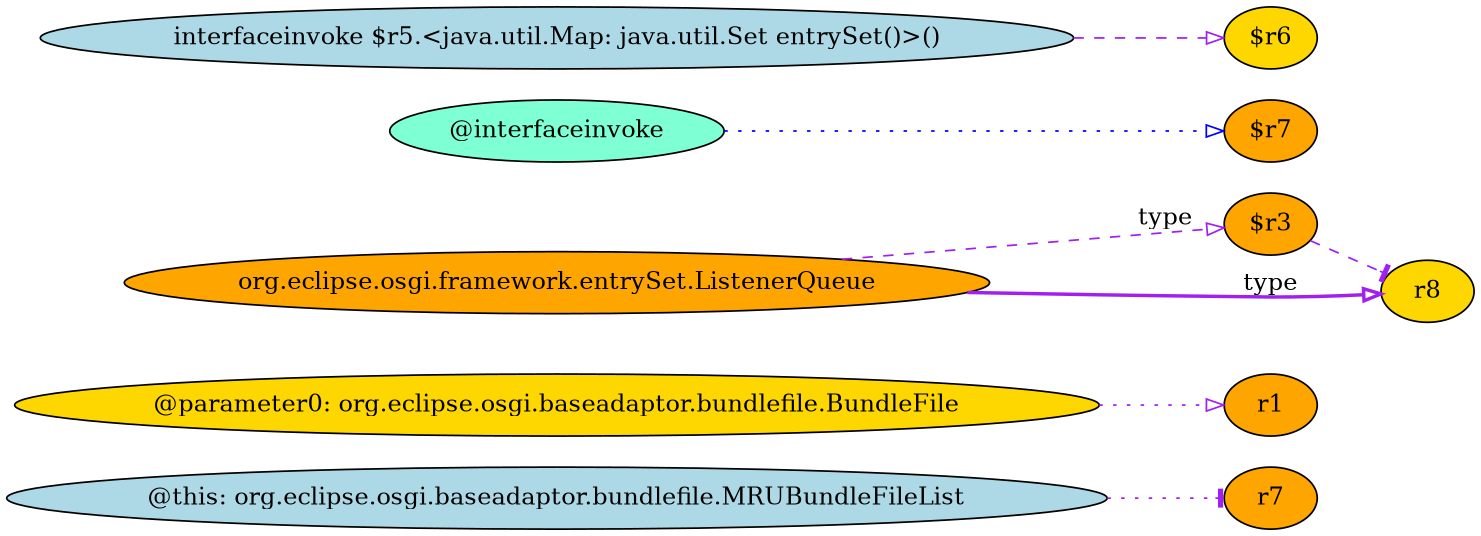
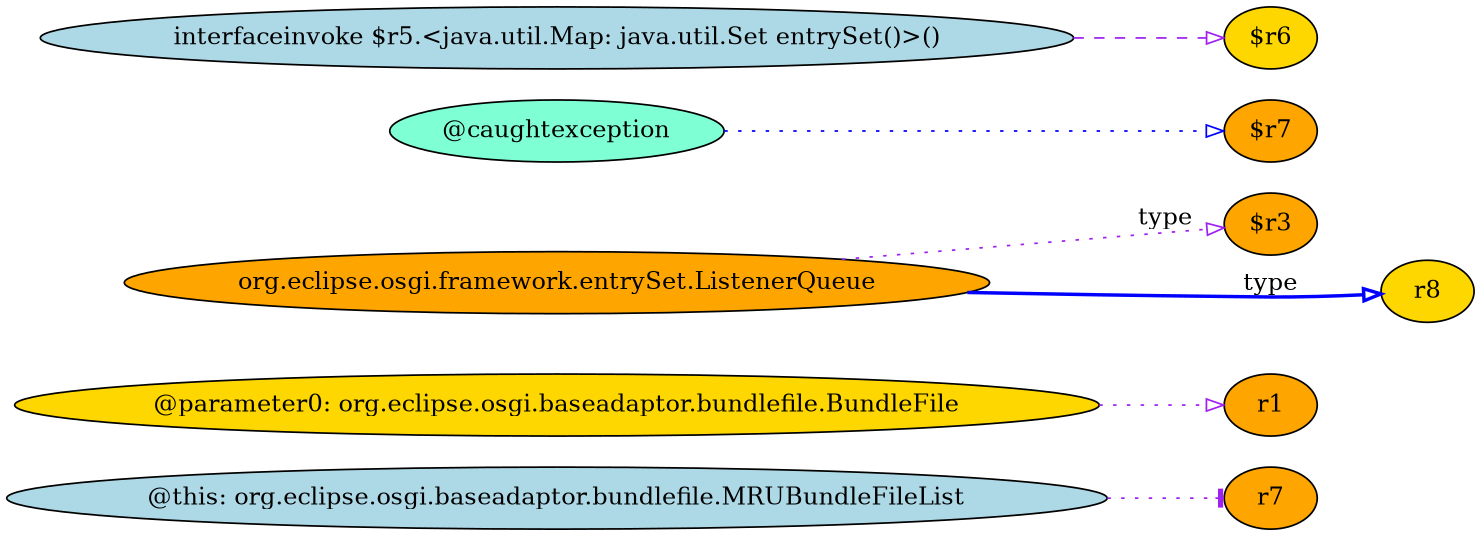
(557, 131) -> (557, 131)
(1024, 244) -> (1024, 244)
(1345, 256) -> none
(1166, 296) -> (1166, 296)
